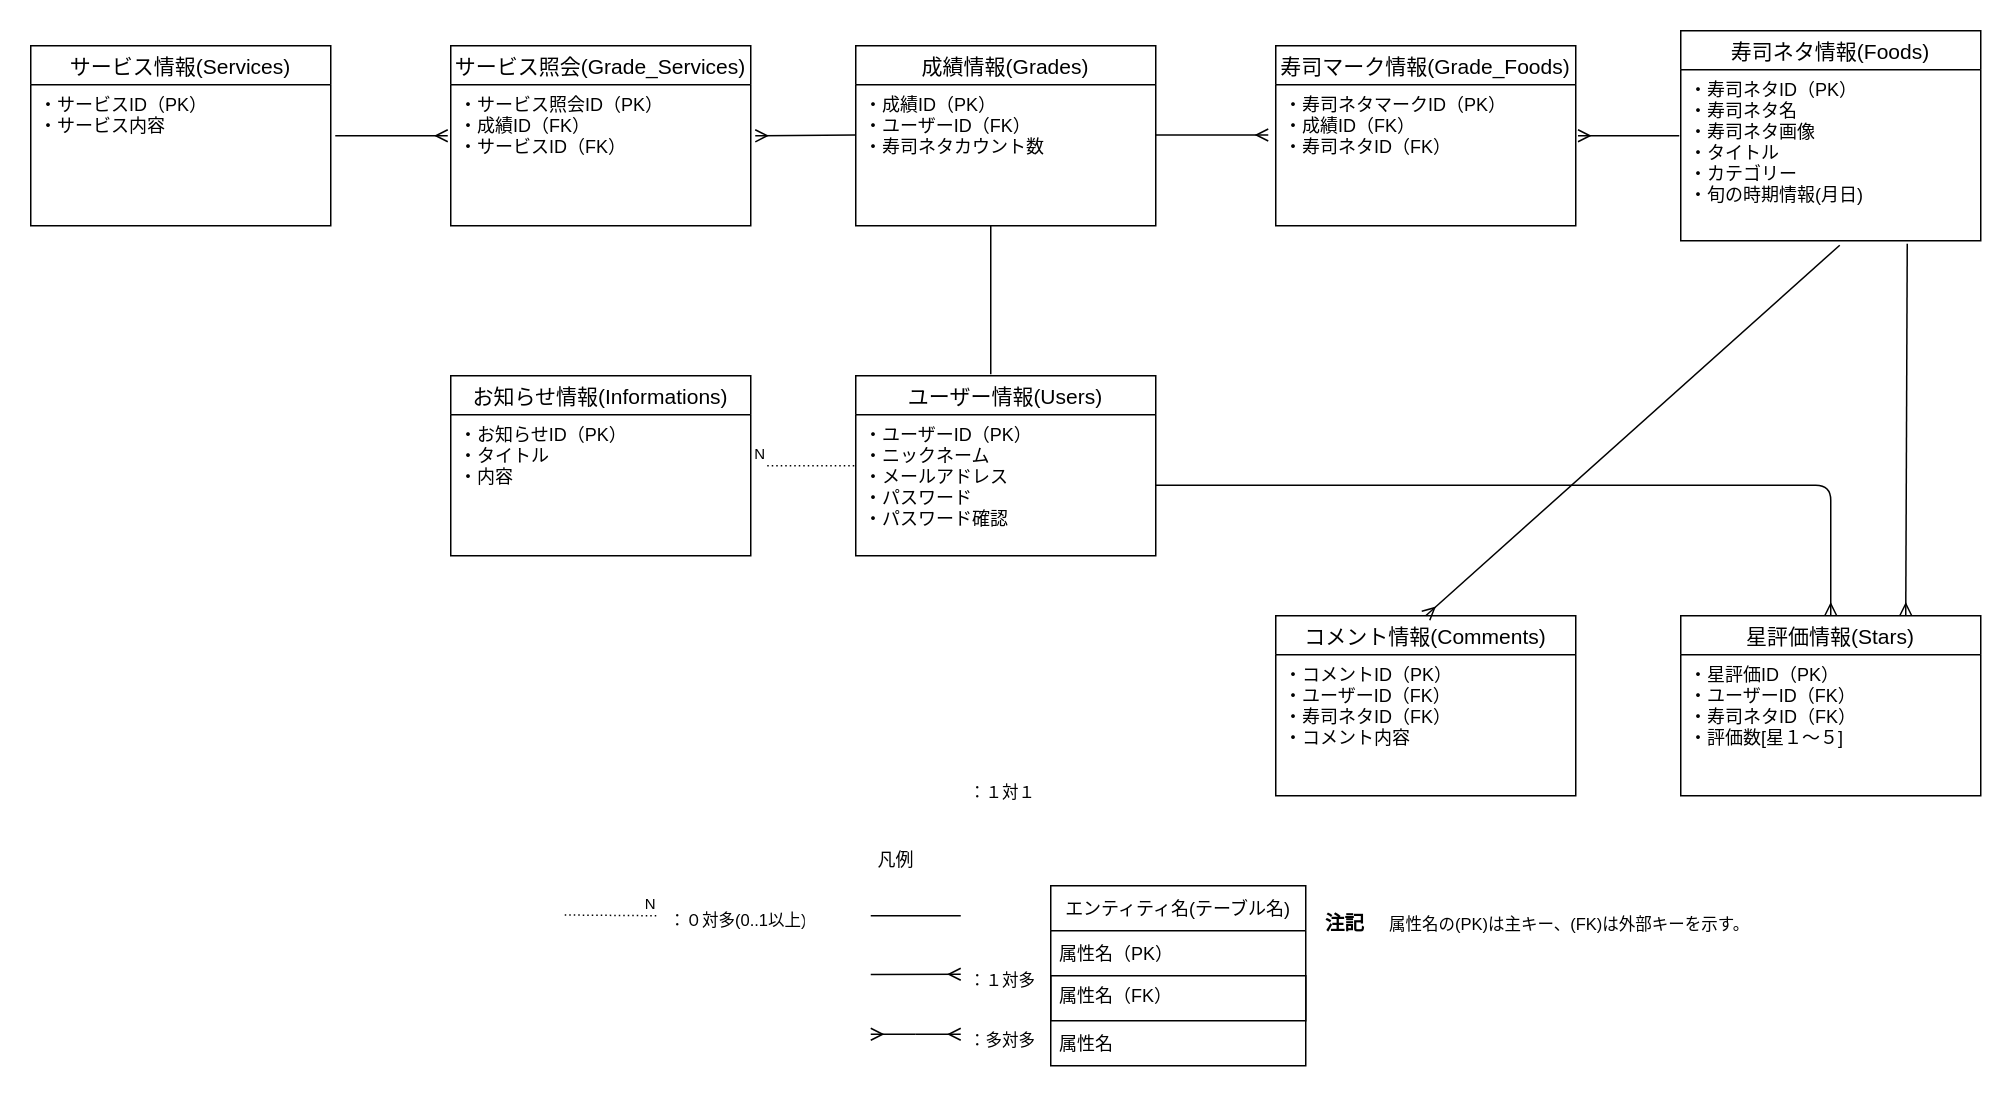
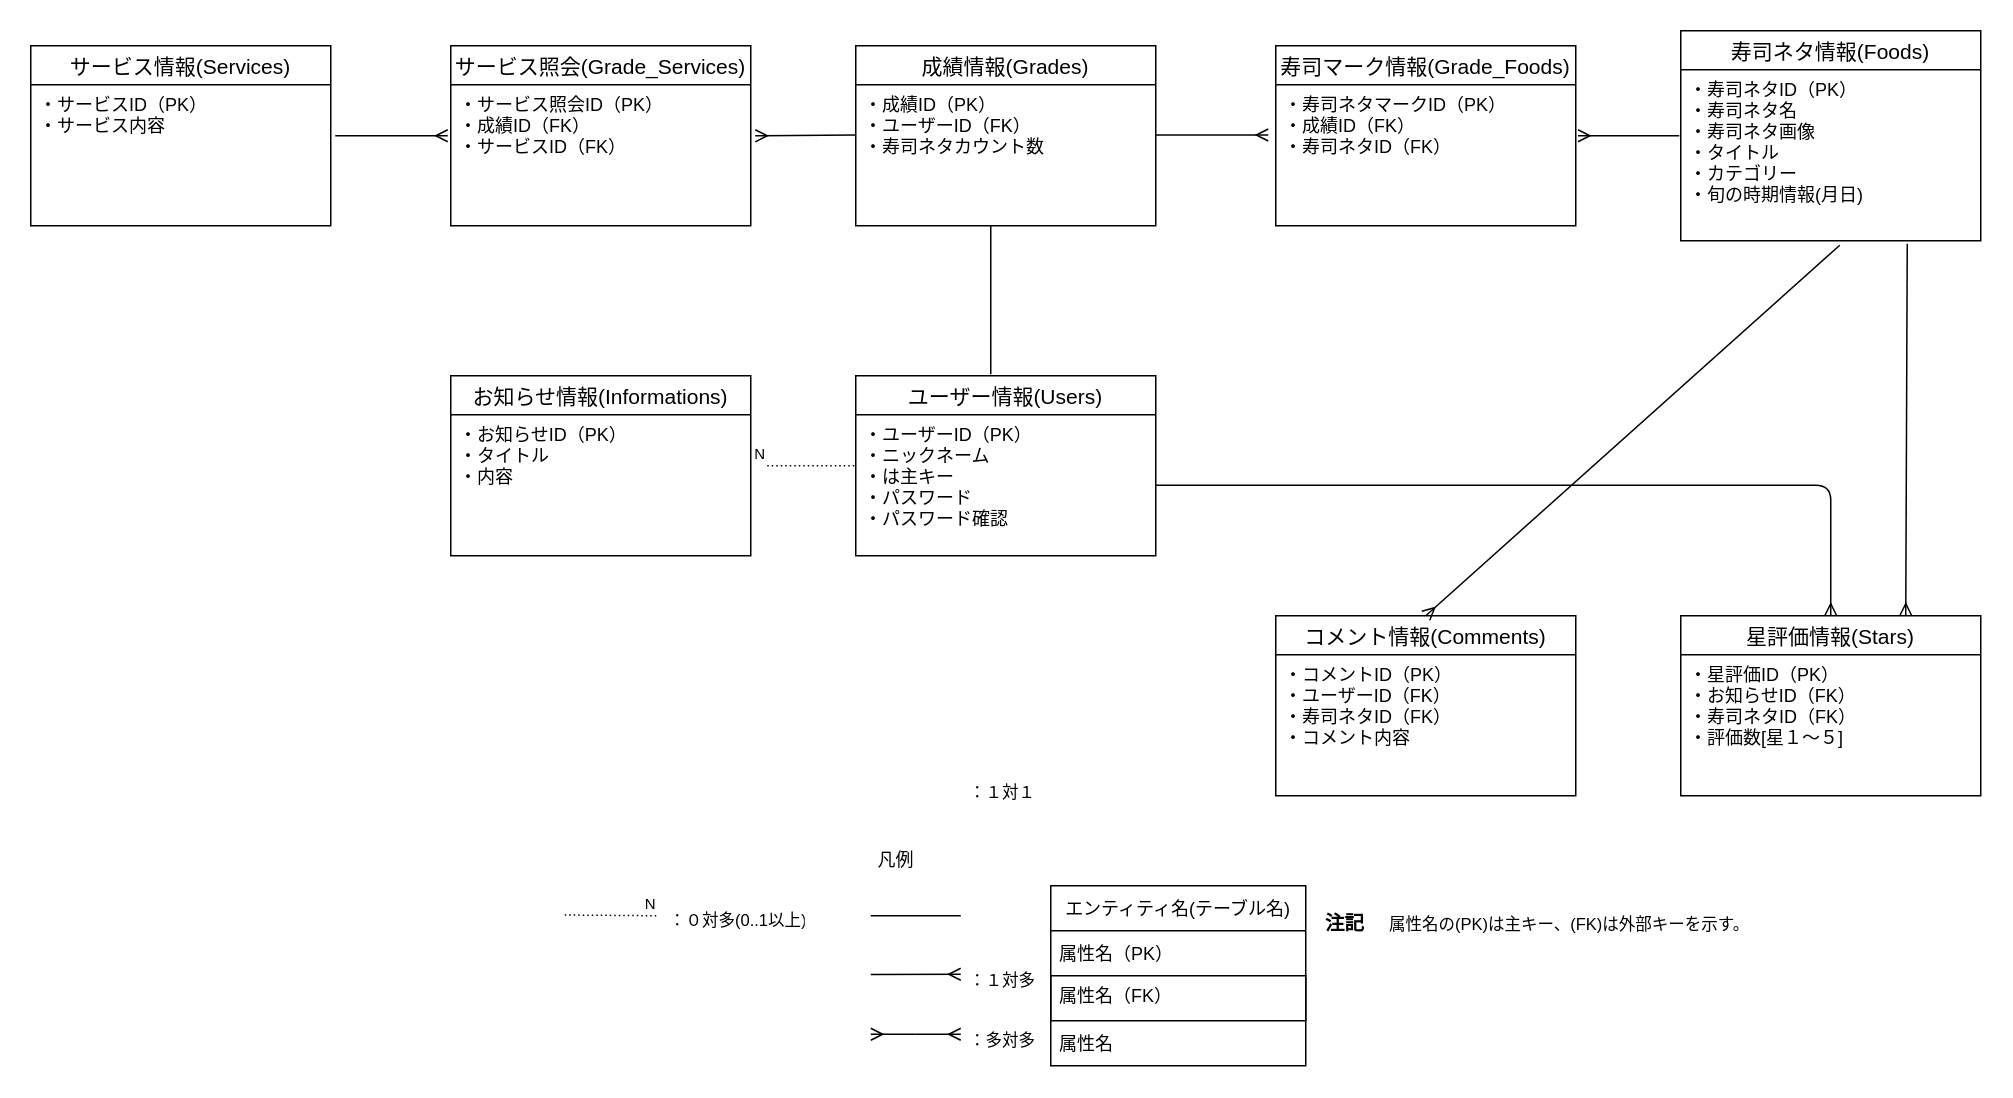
(947, 435) -> (947, 435)
(1763, 675) -> (1763, 675)
